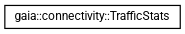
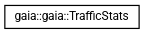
(93, 17) -> (72, 17)
